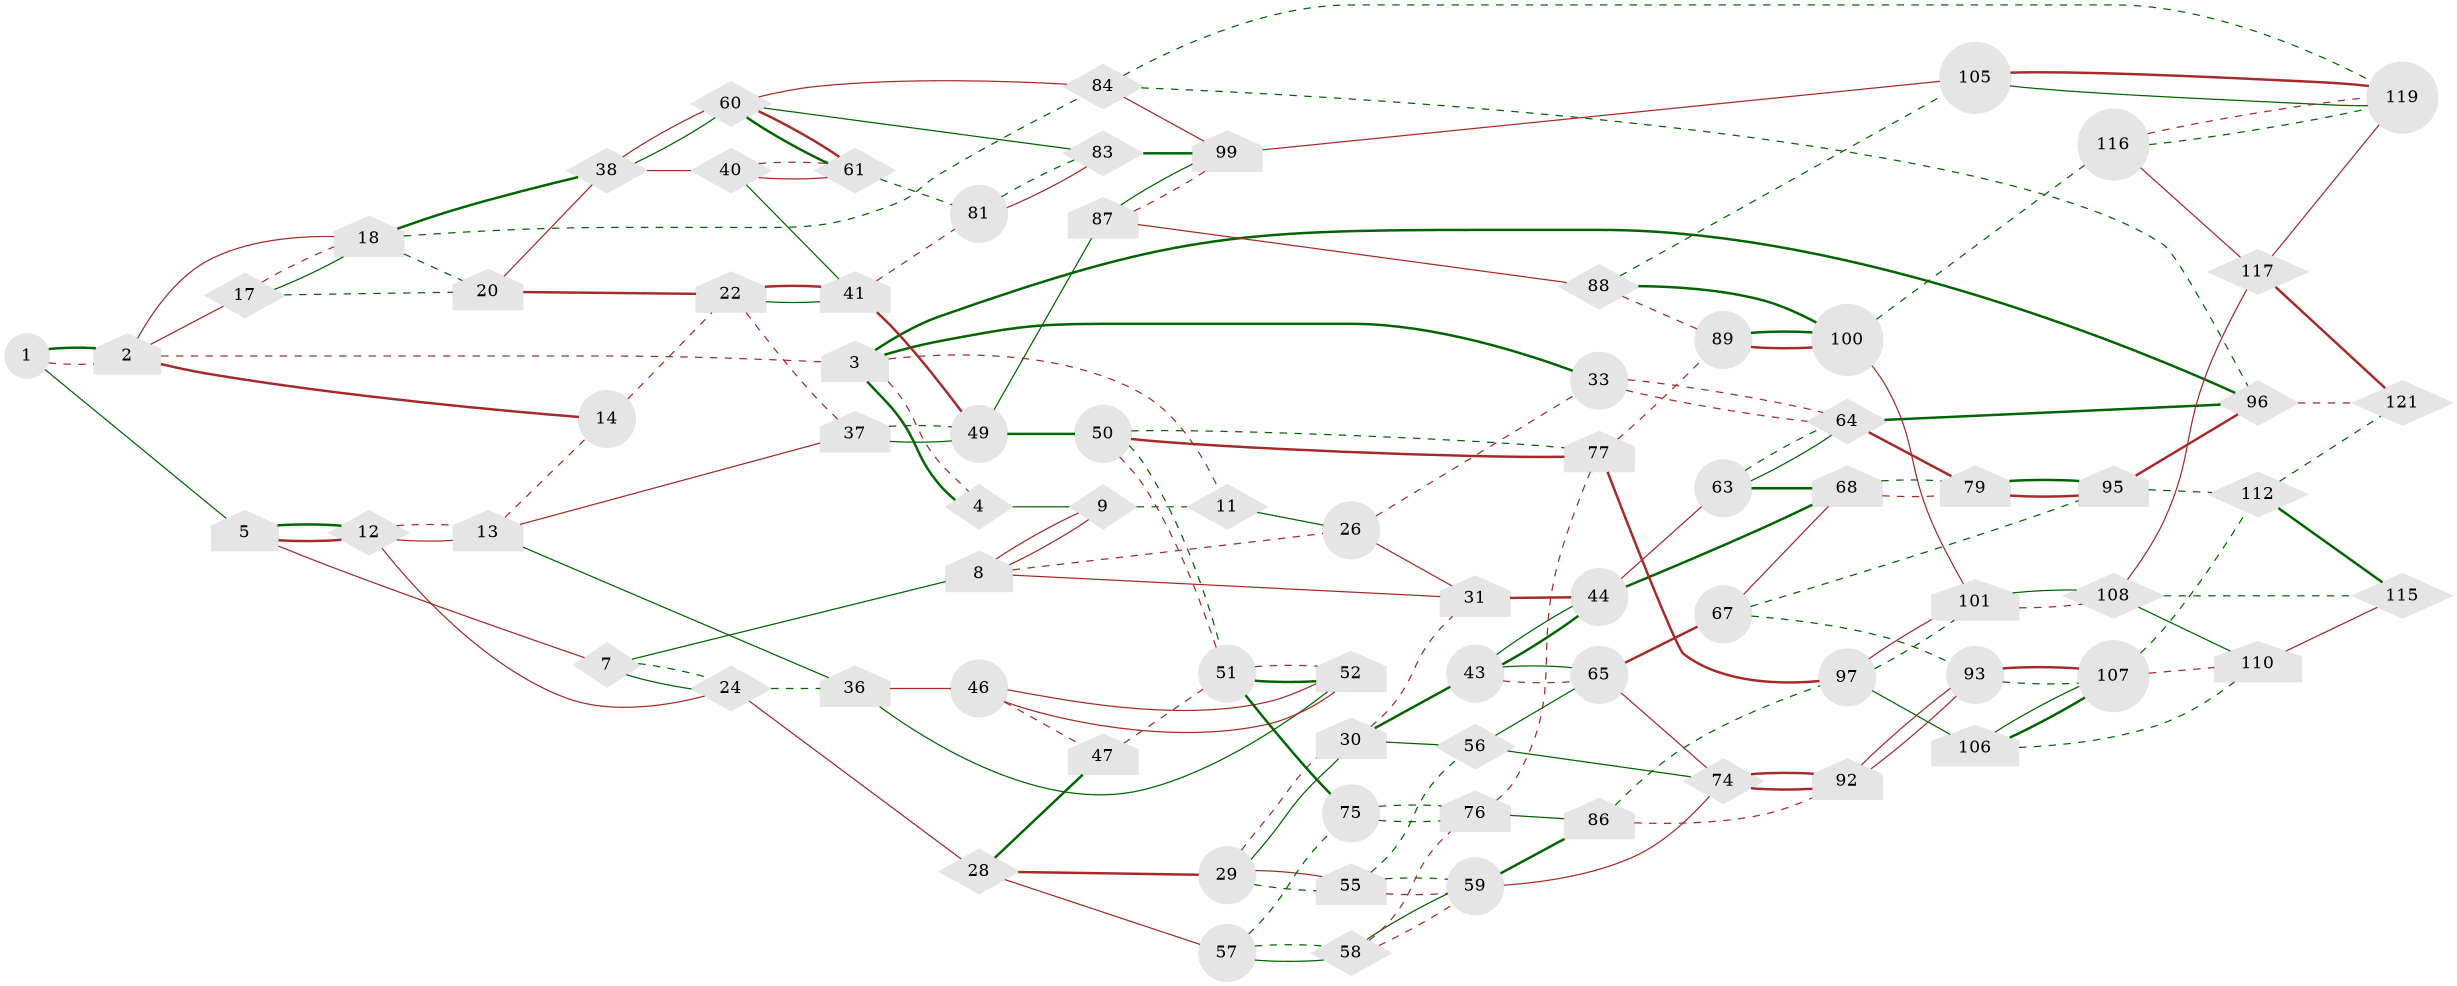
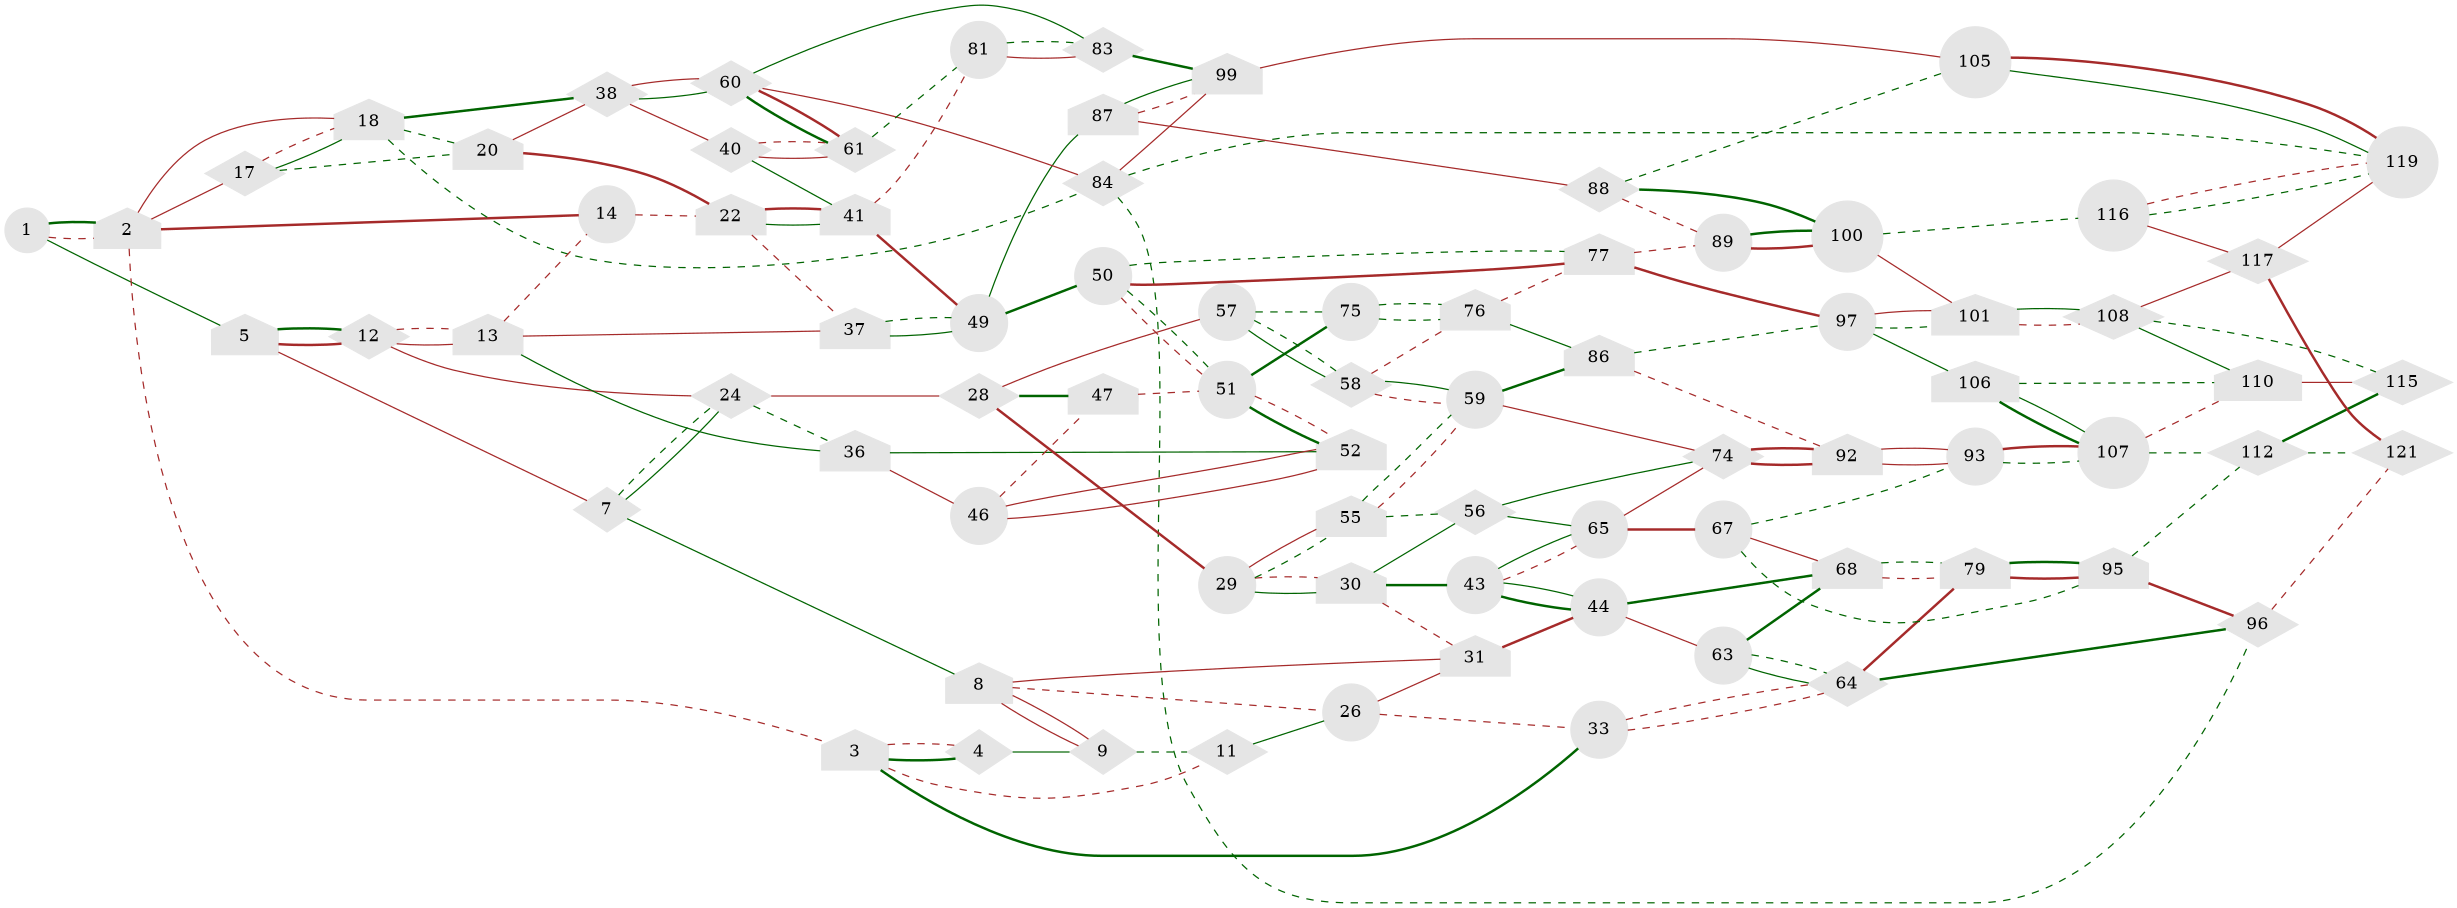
(1558, 230) -> none
